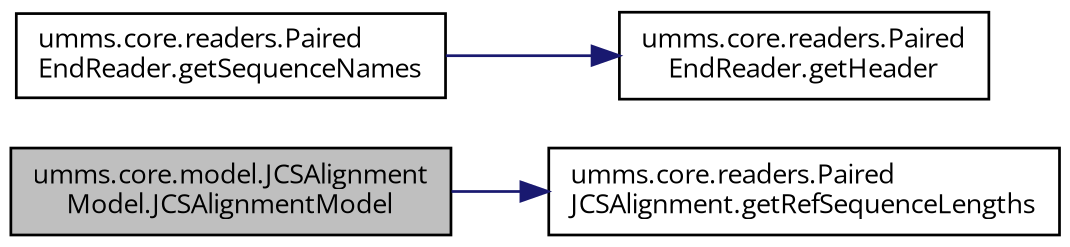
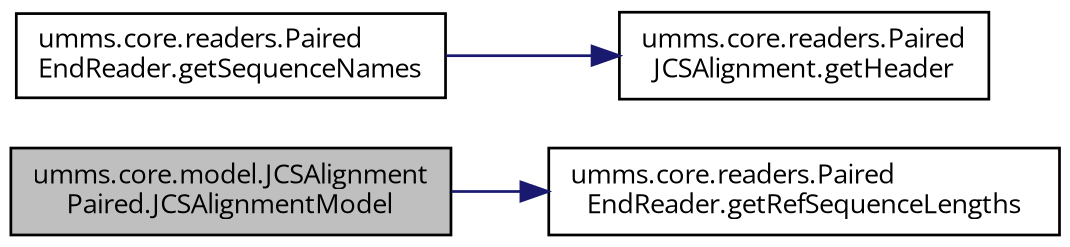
(804, 56) -> (804, 56)
(231, 192) -> (231, 192)
(804, 192) -> (804, 192)
